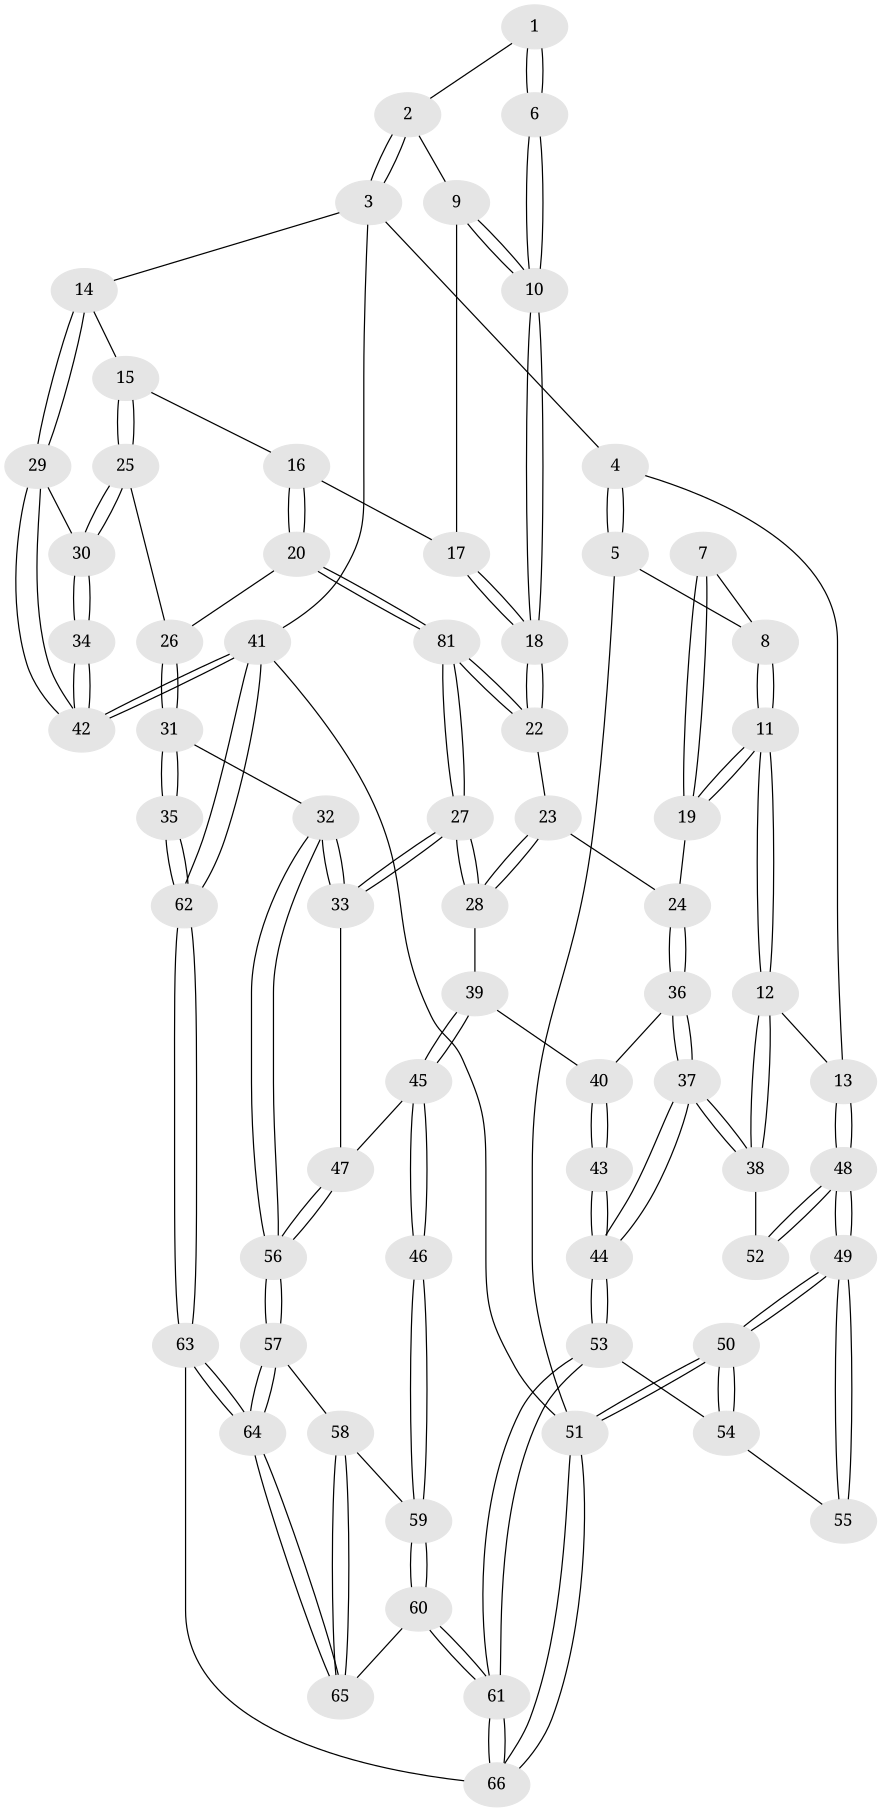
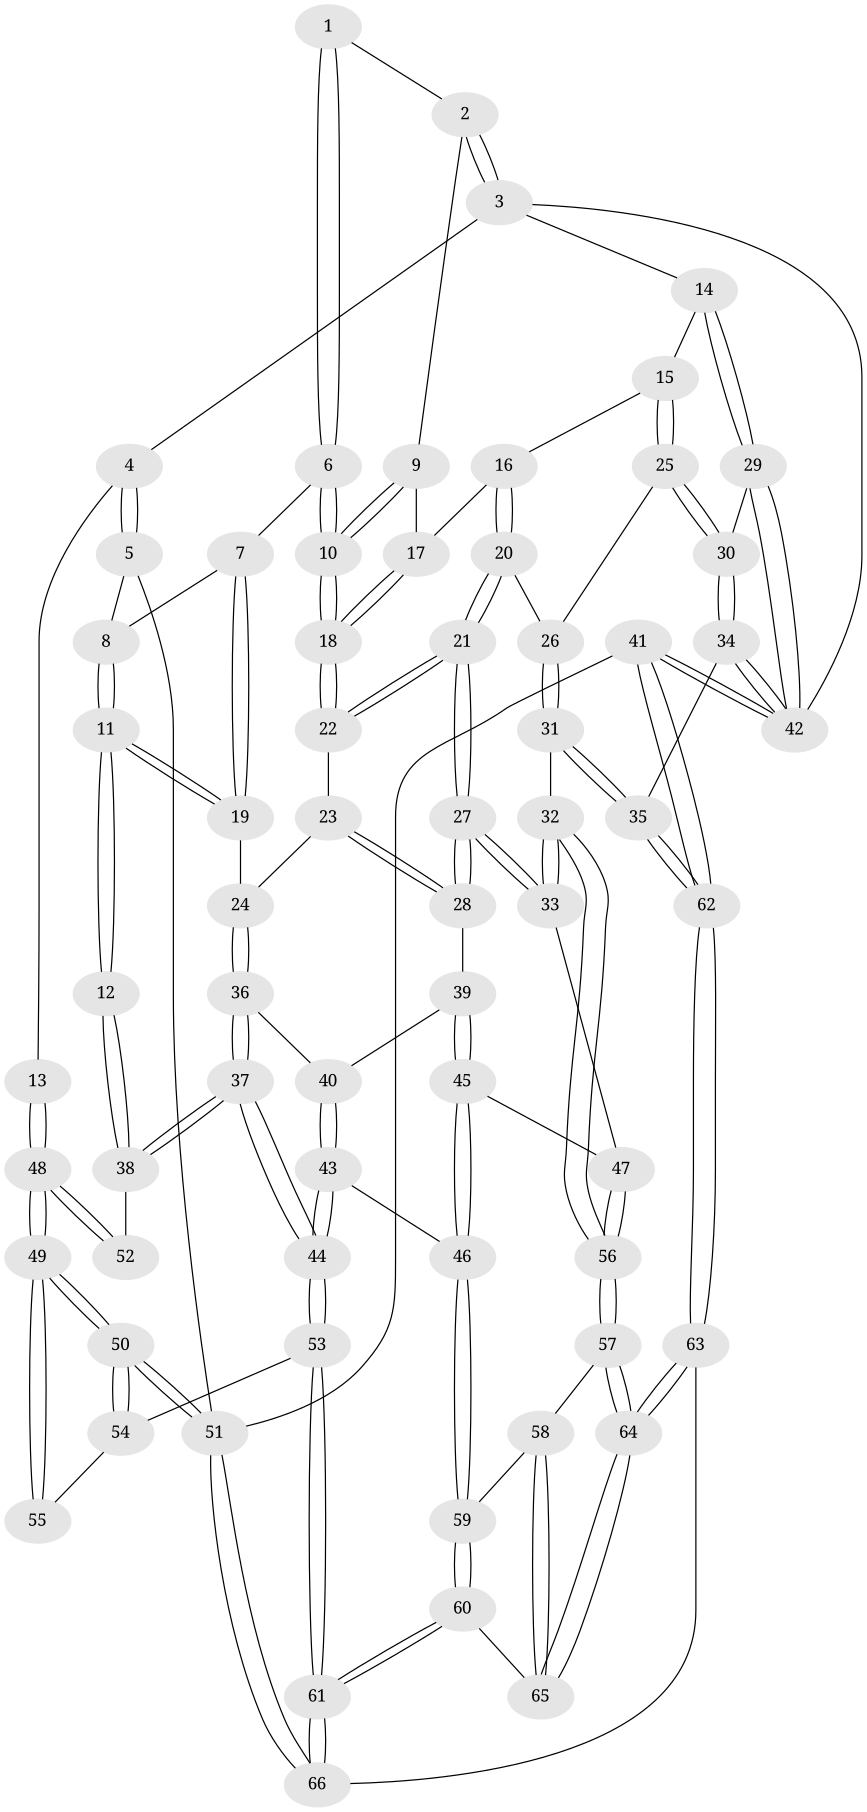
(364, 442) -> (855, 347)
none -> (285, 510)
(447, 642) -> (463, 642)
none -> (684, 727)
(805, 1038) -> none
none -> (387, 1208)
